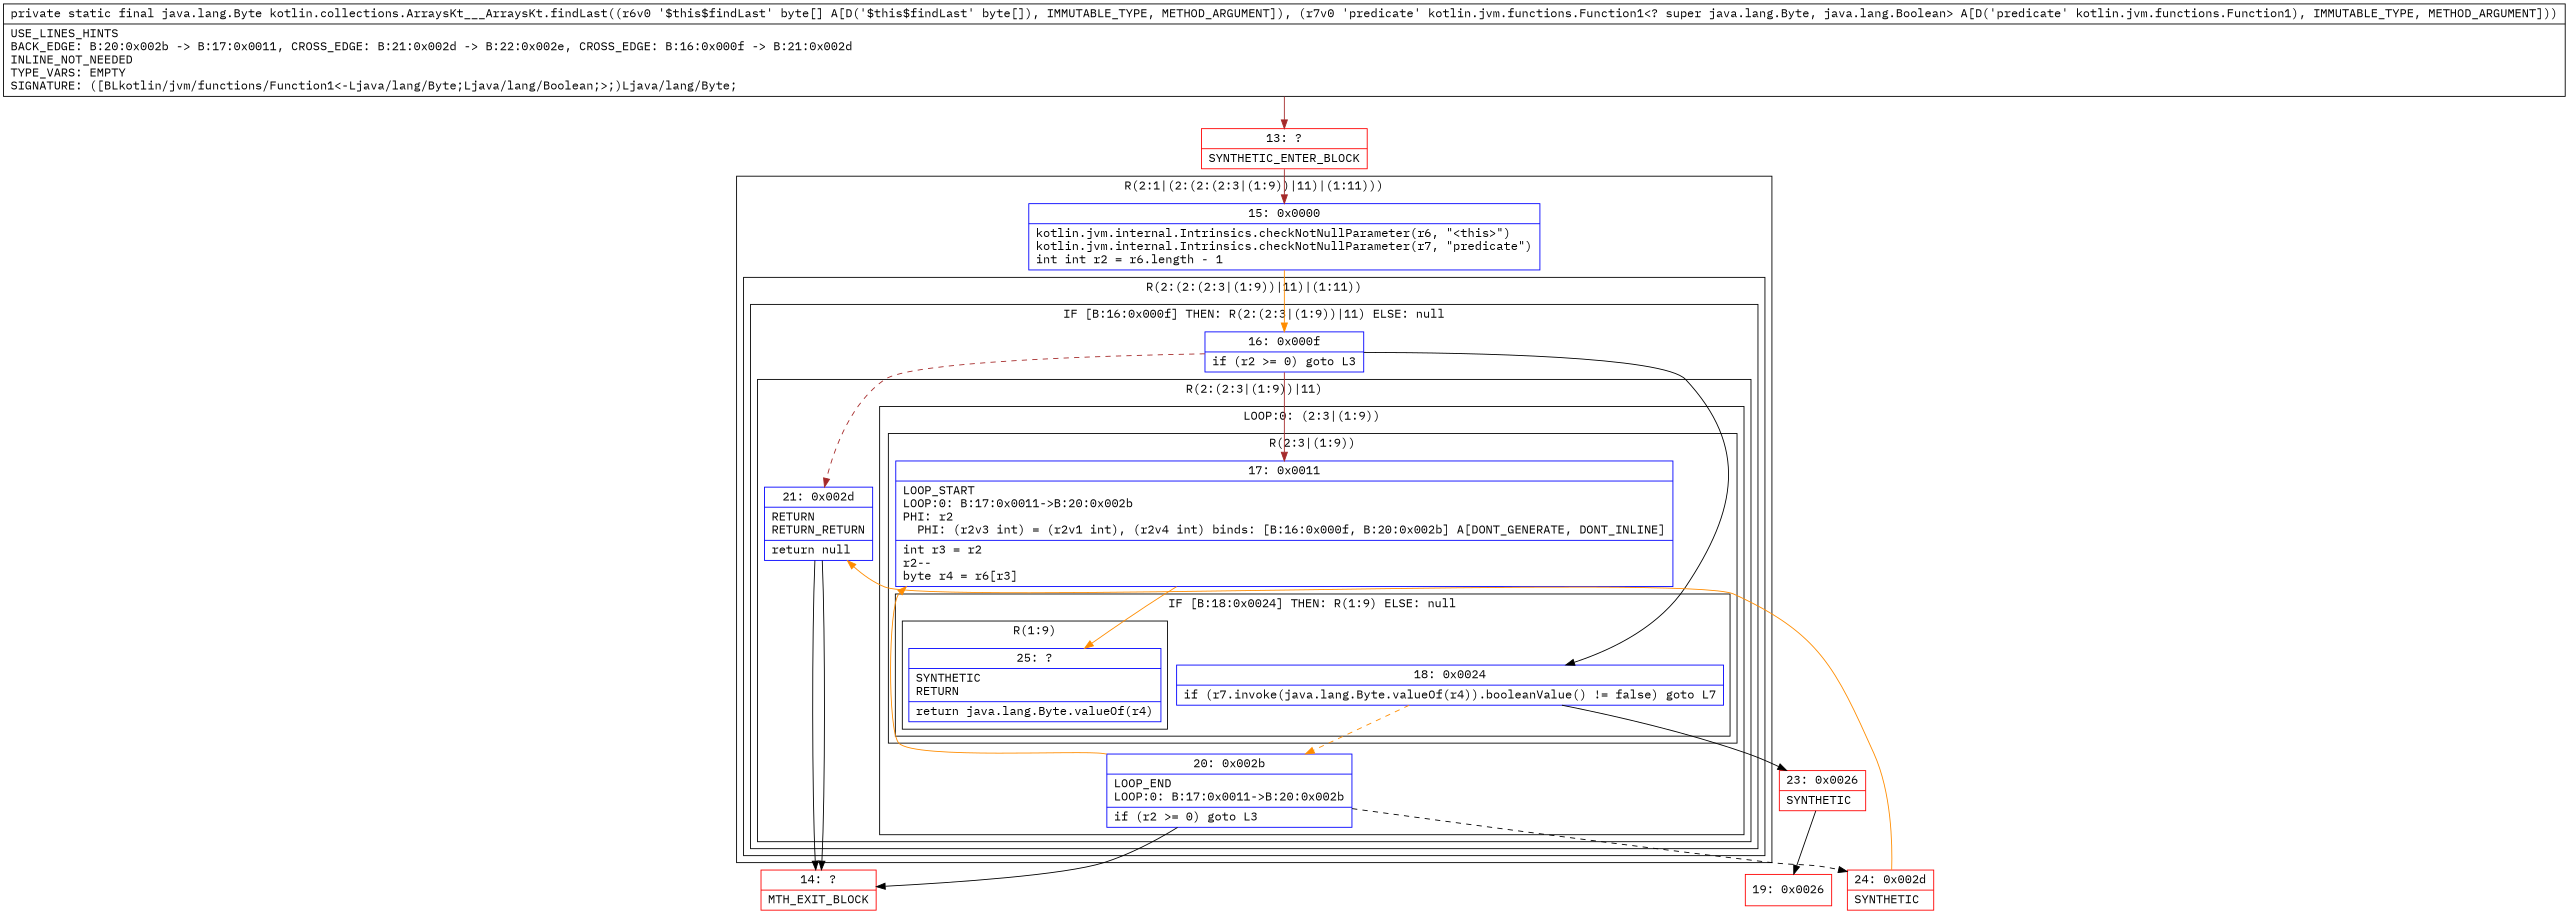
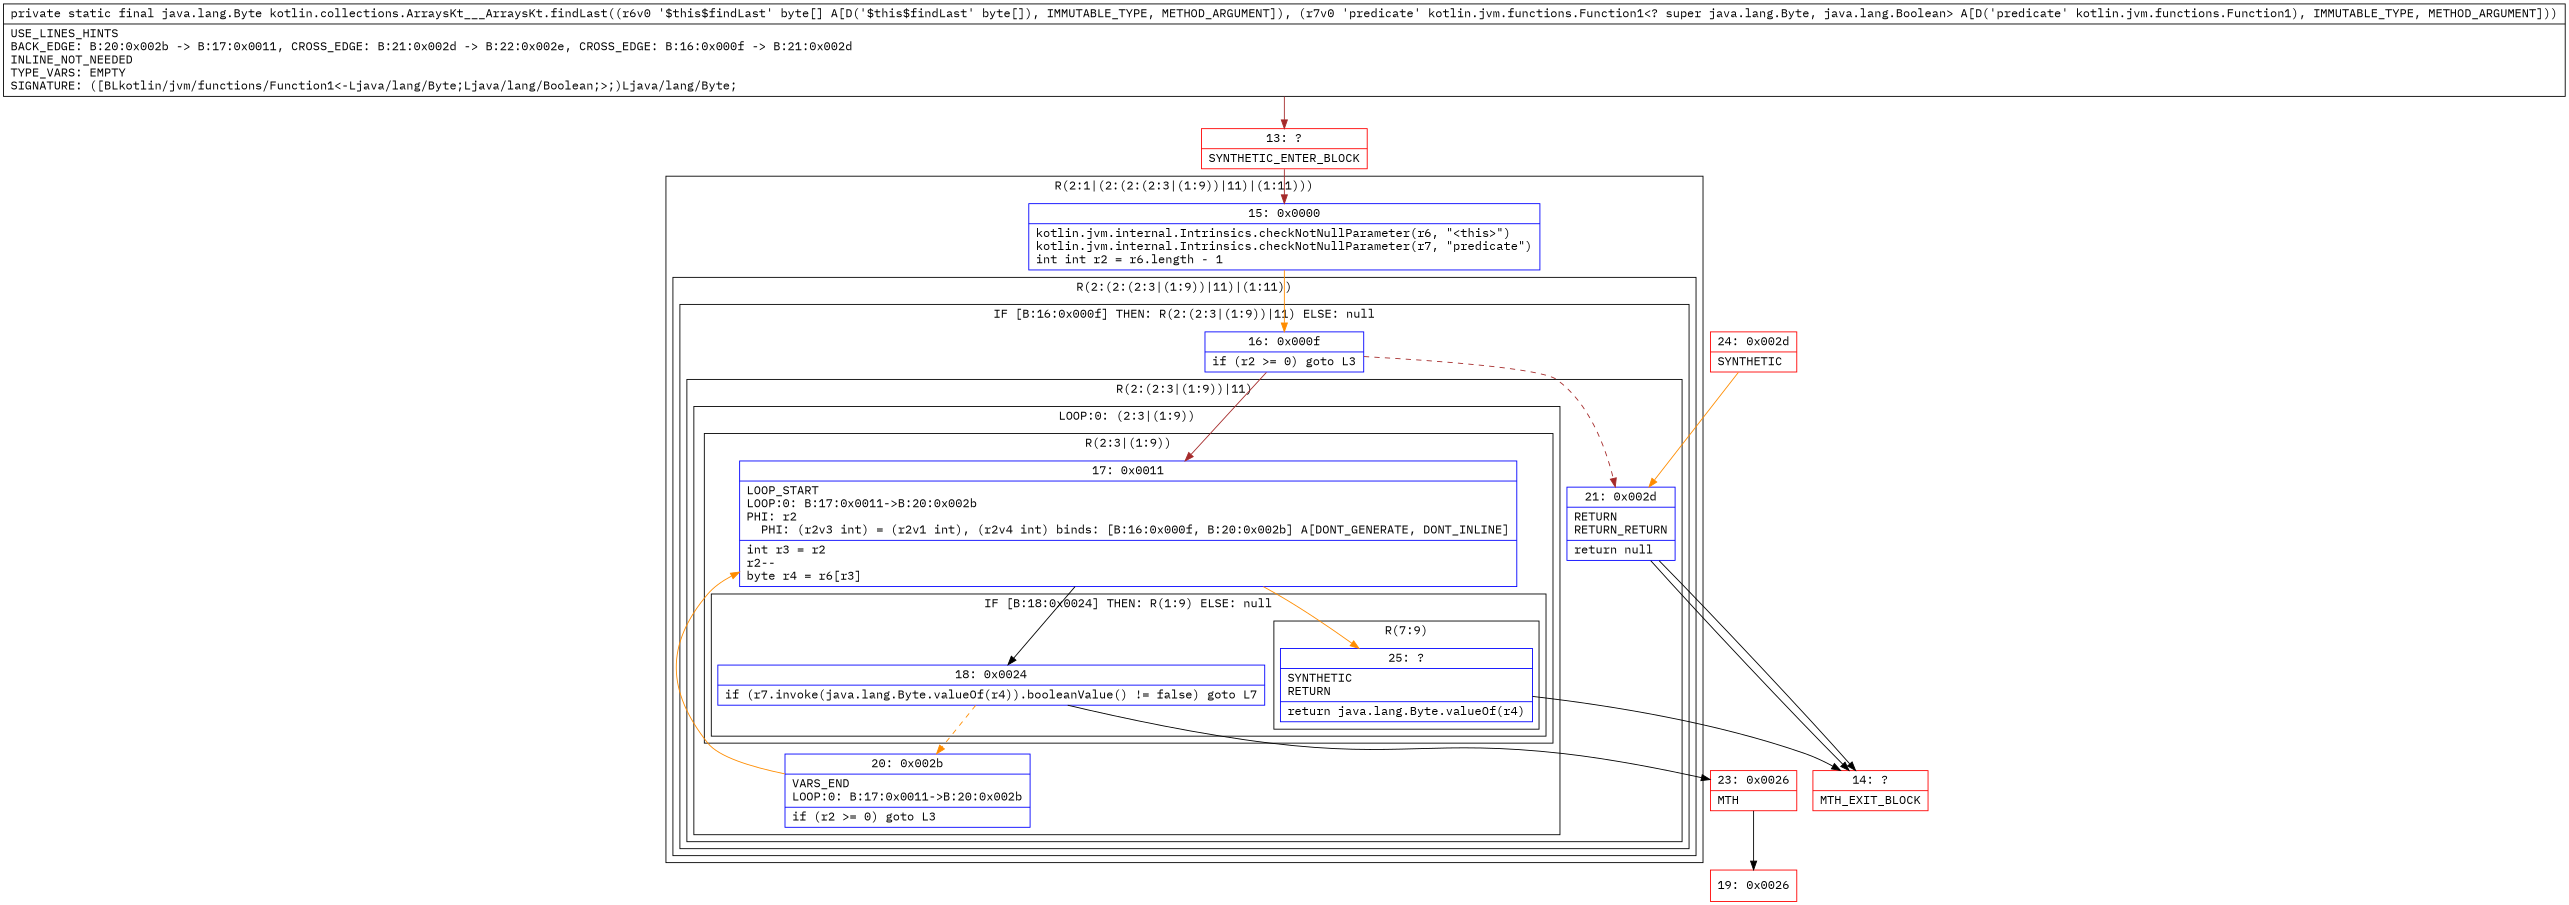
(1698, 395) -> (1044, 622)
(1035, 631) -> (1406, 631)
(1143, 784) -> (821, 784)
(1819, 800) -> (1728, 800)
(1498, 828) -> none
(1036, 875) -> (1670, 718)
